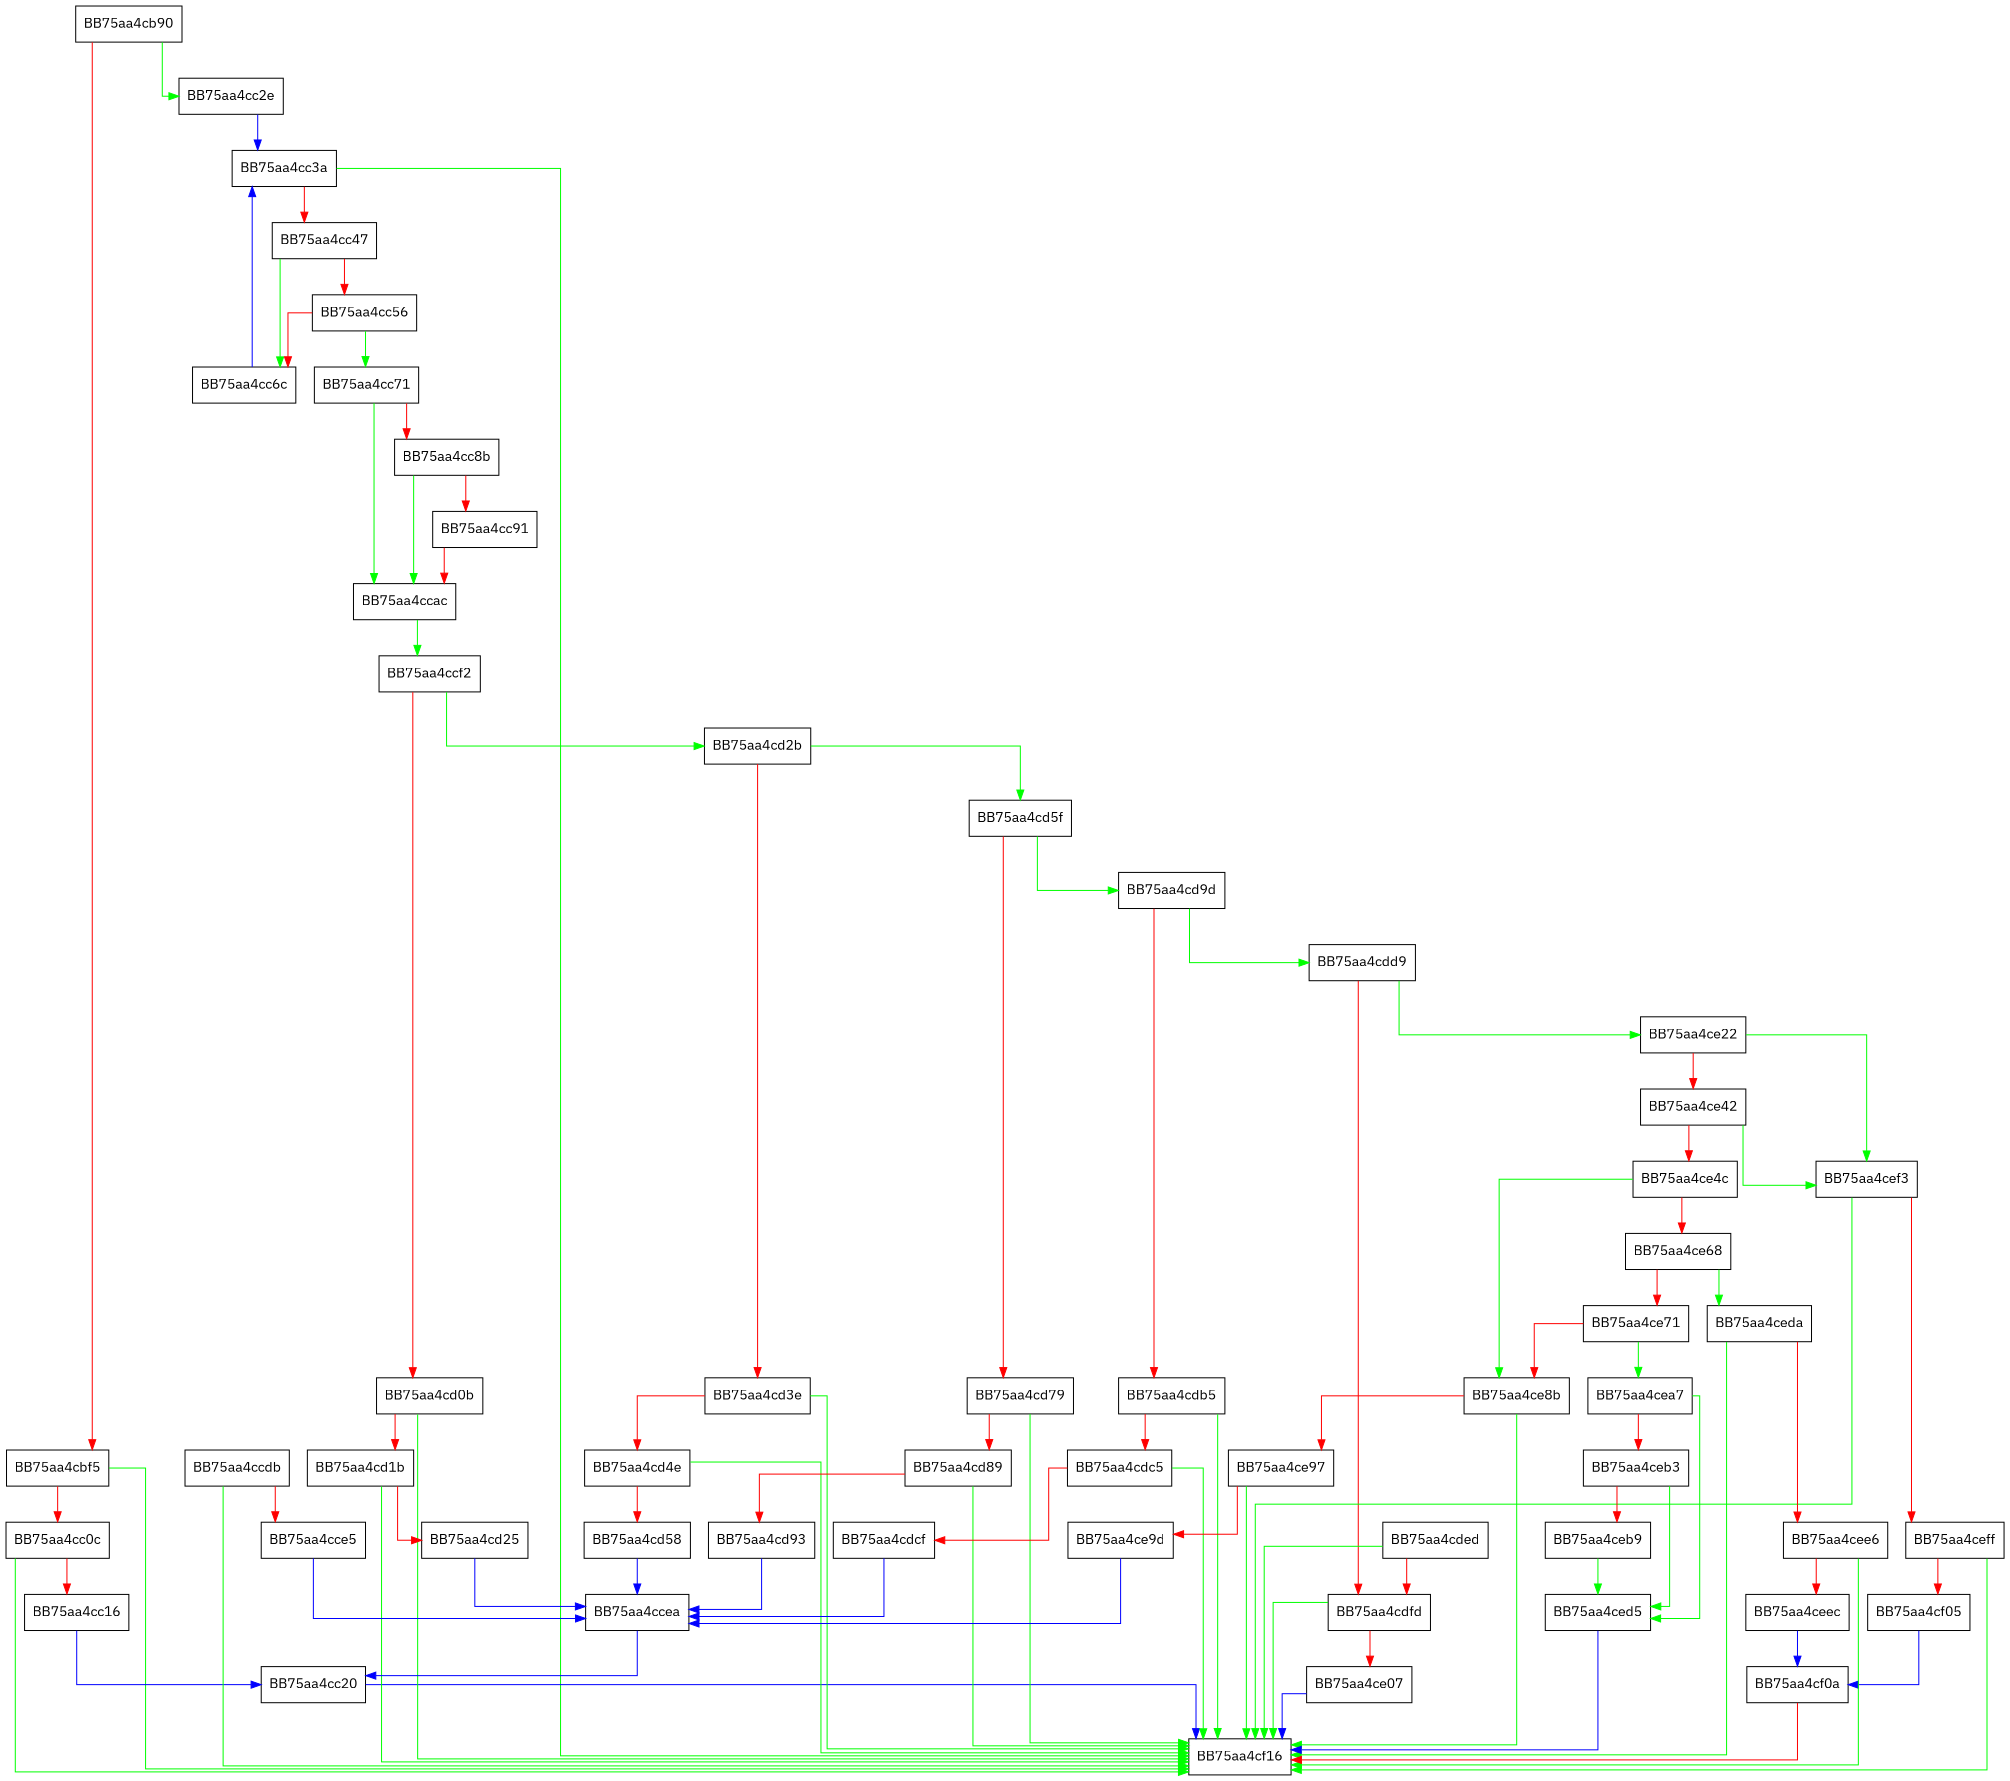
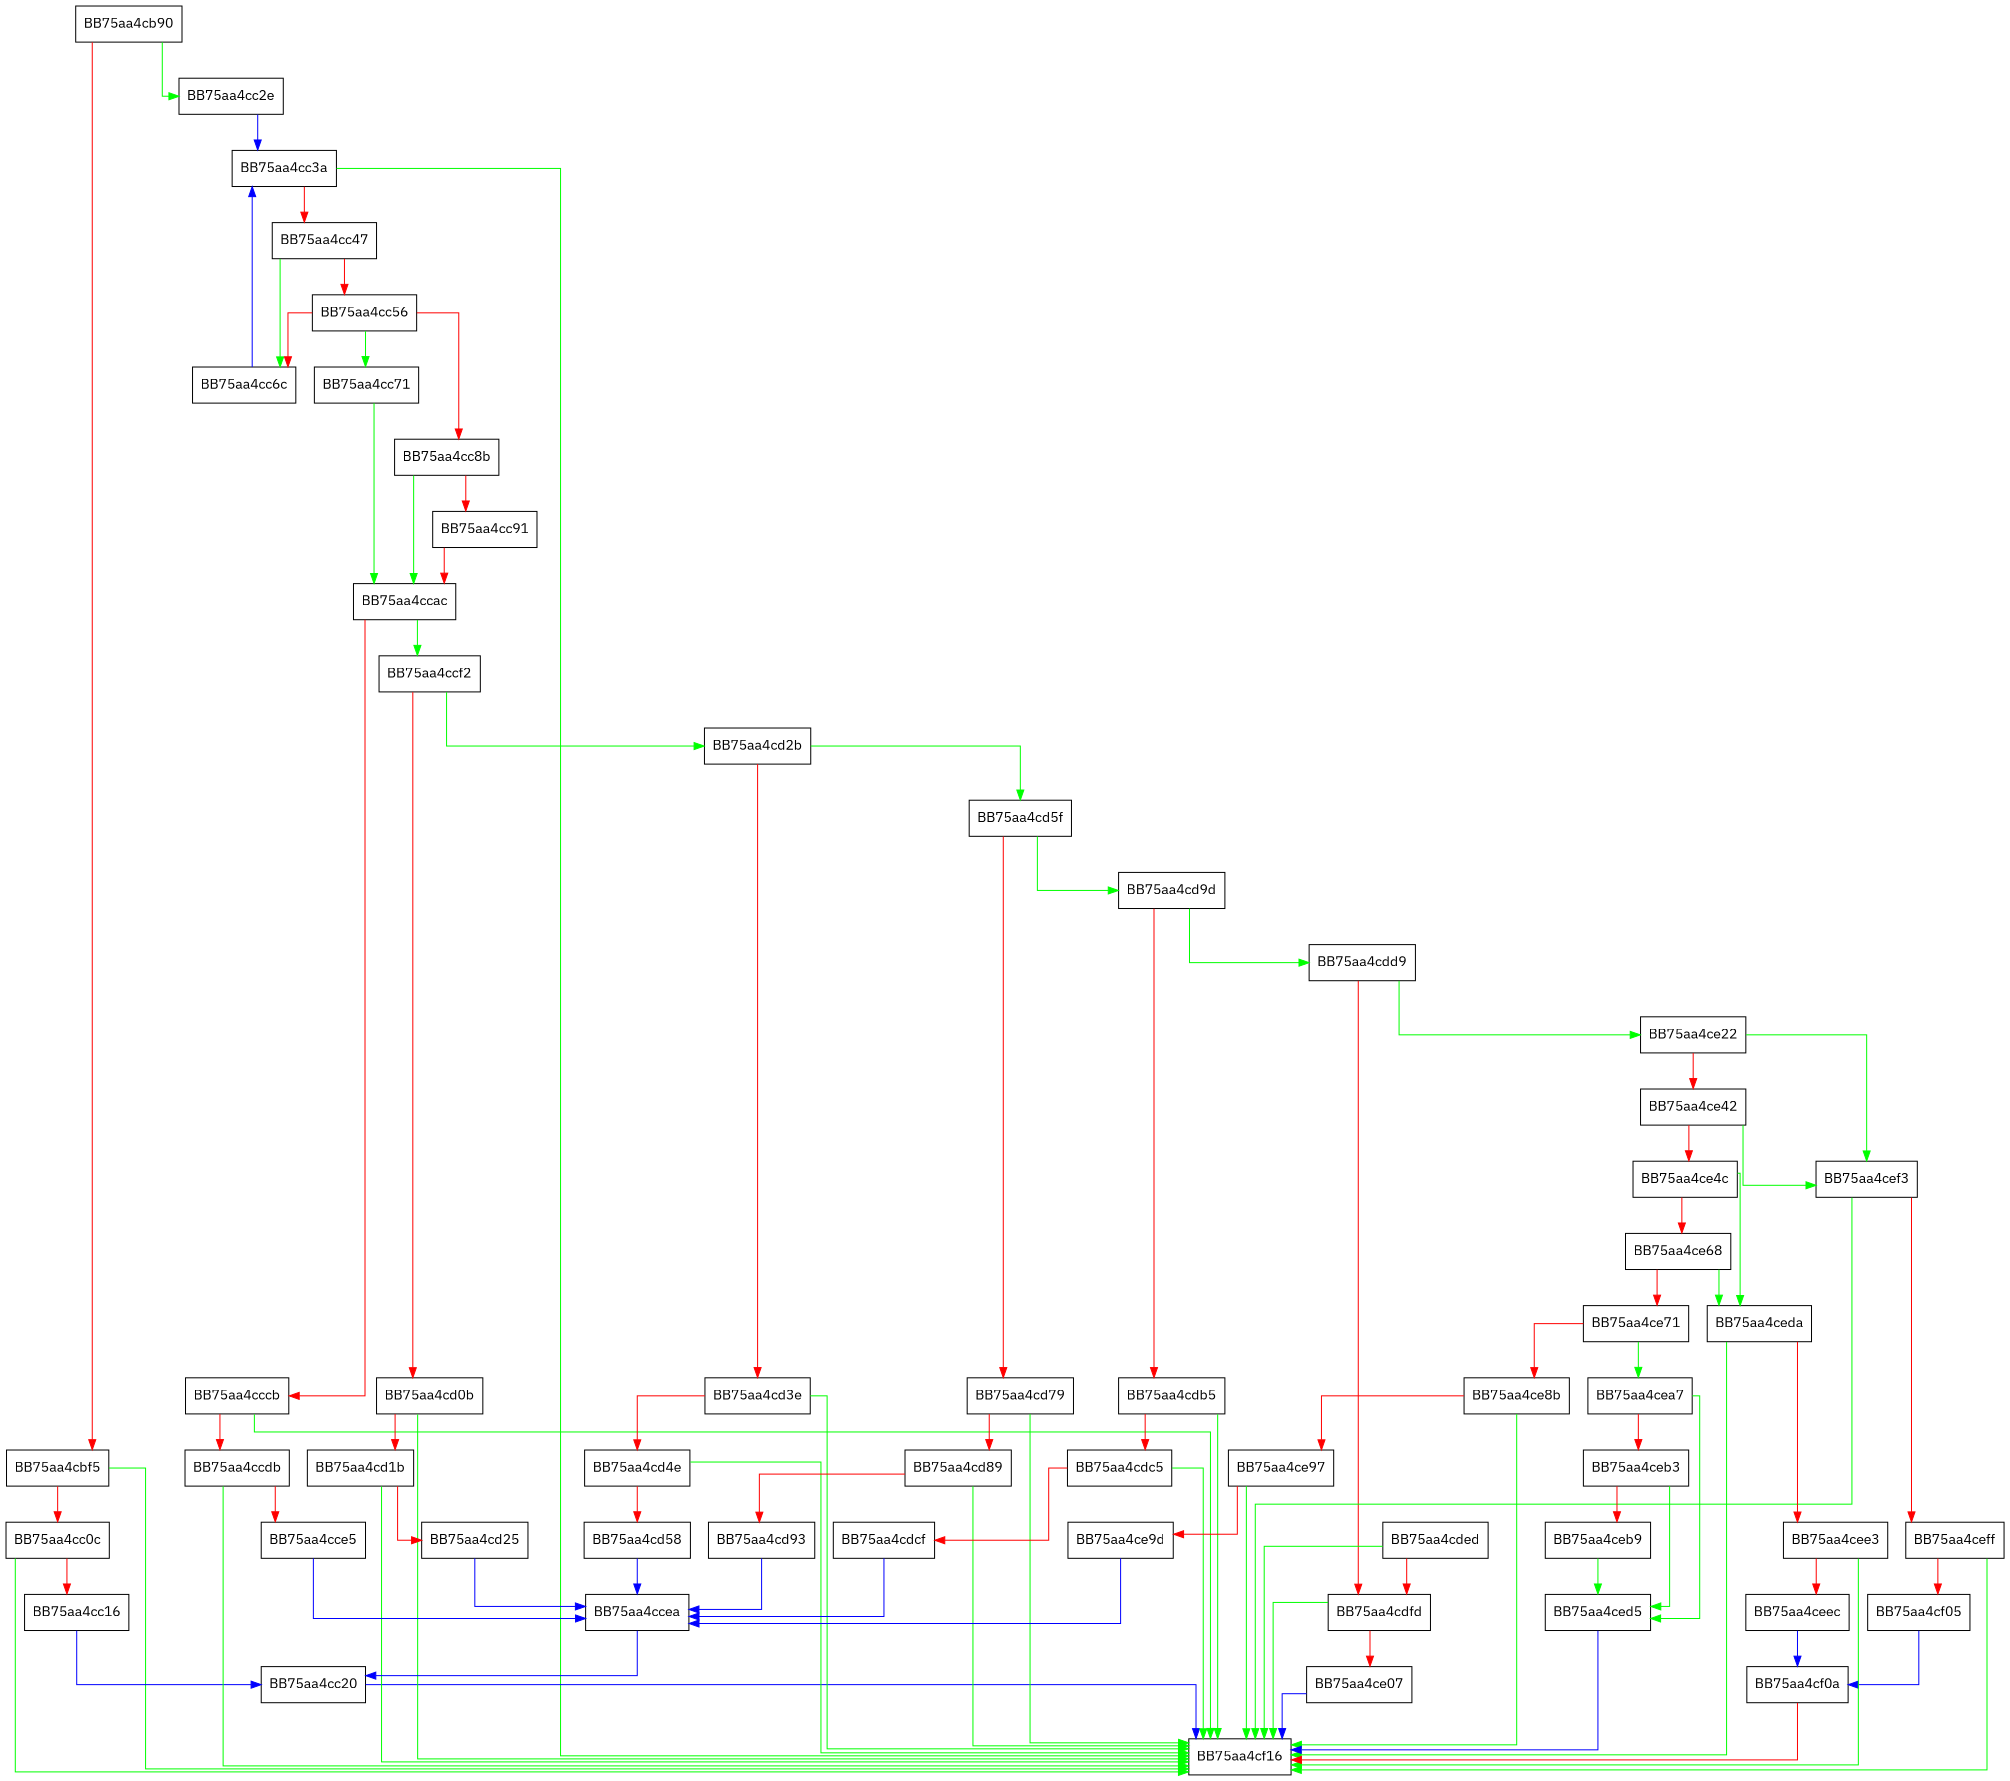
(407, 416) -> (459, 350)
(1499, 1207) -> (1740, 1233)
none -> (237, 1396)
(1836, 1540) -> (1836, 1540)
